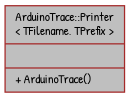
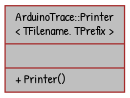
(54, 79) -> (41, 79)
